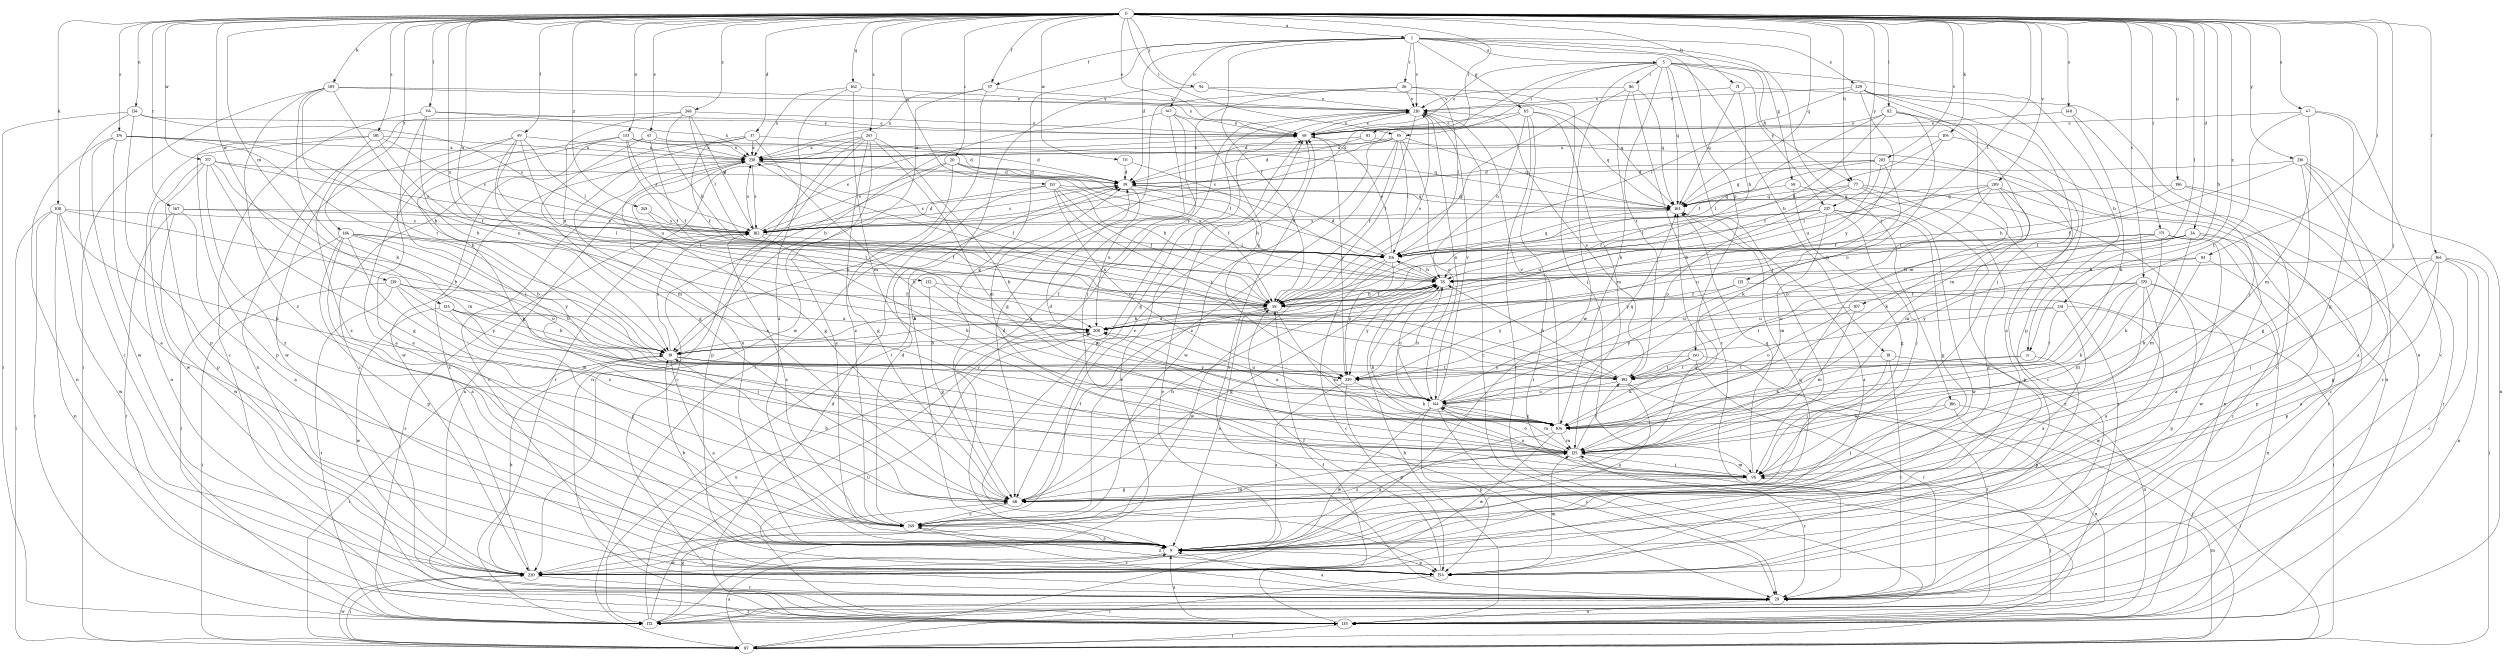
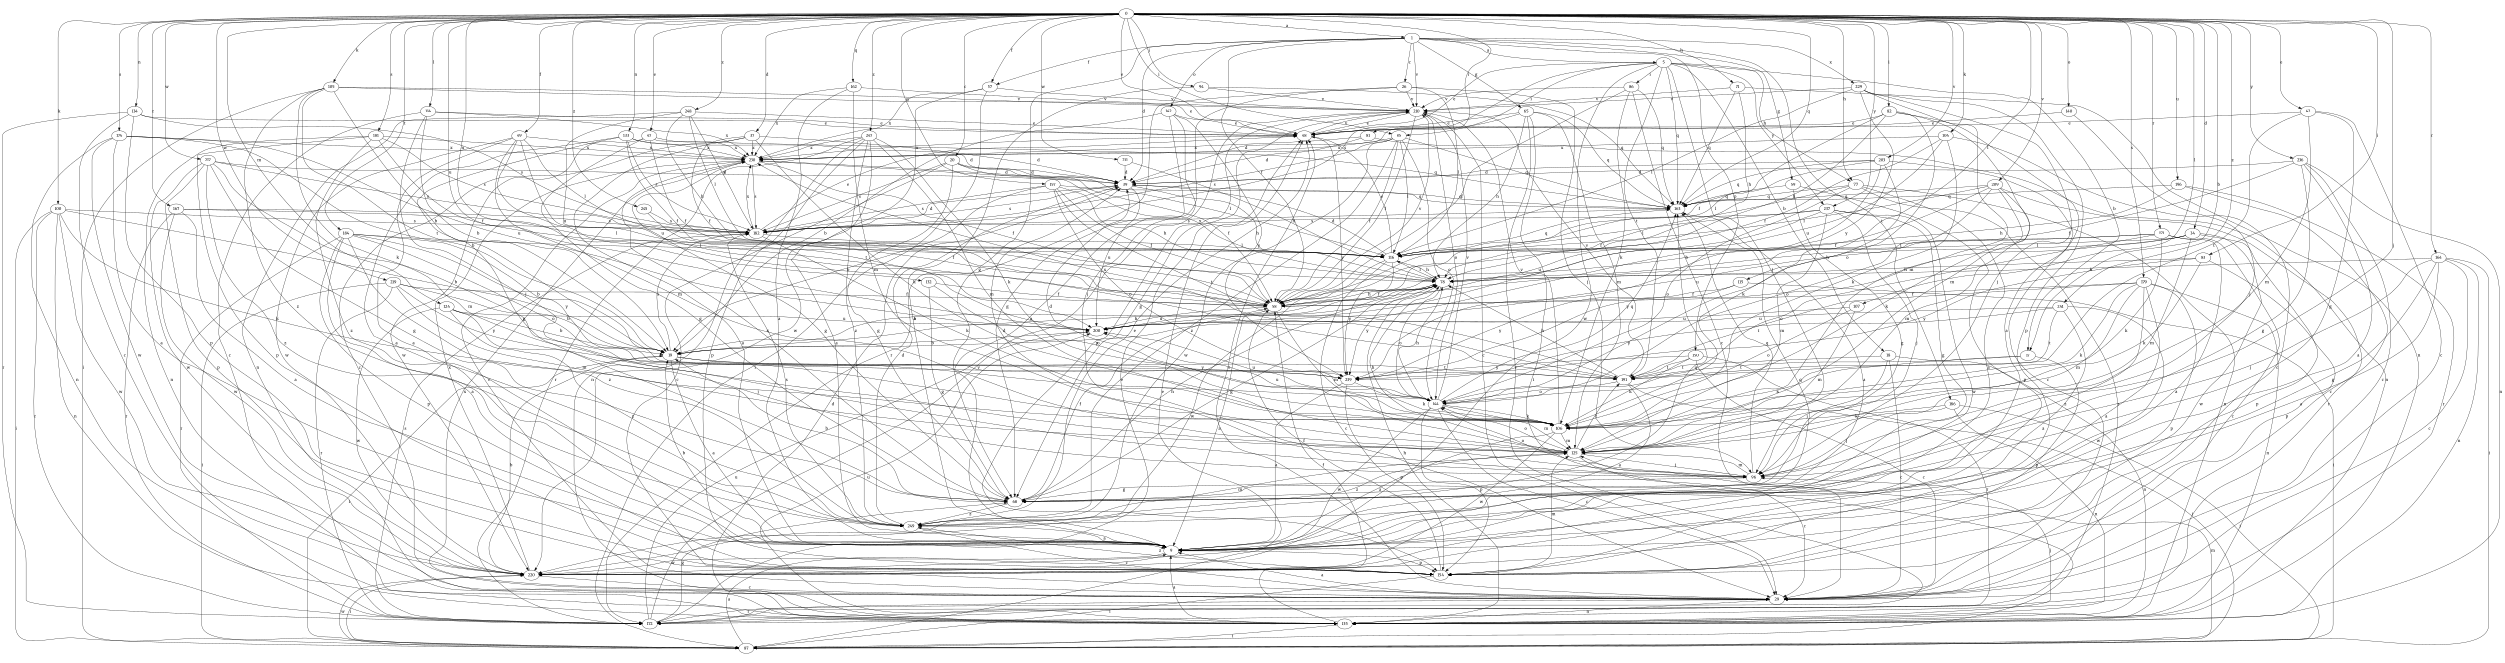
(1949, 367) -> (1790, 301)
(1330, 488) -> (1853, 434)
